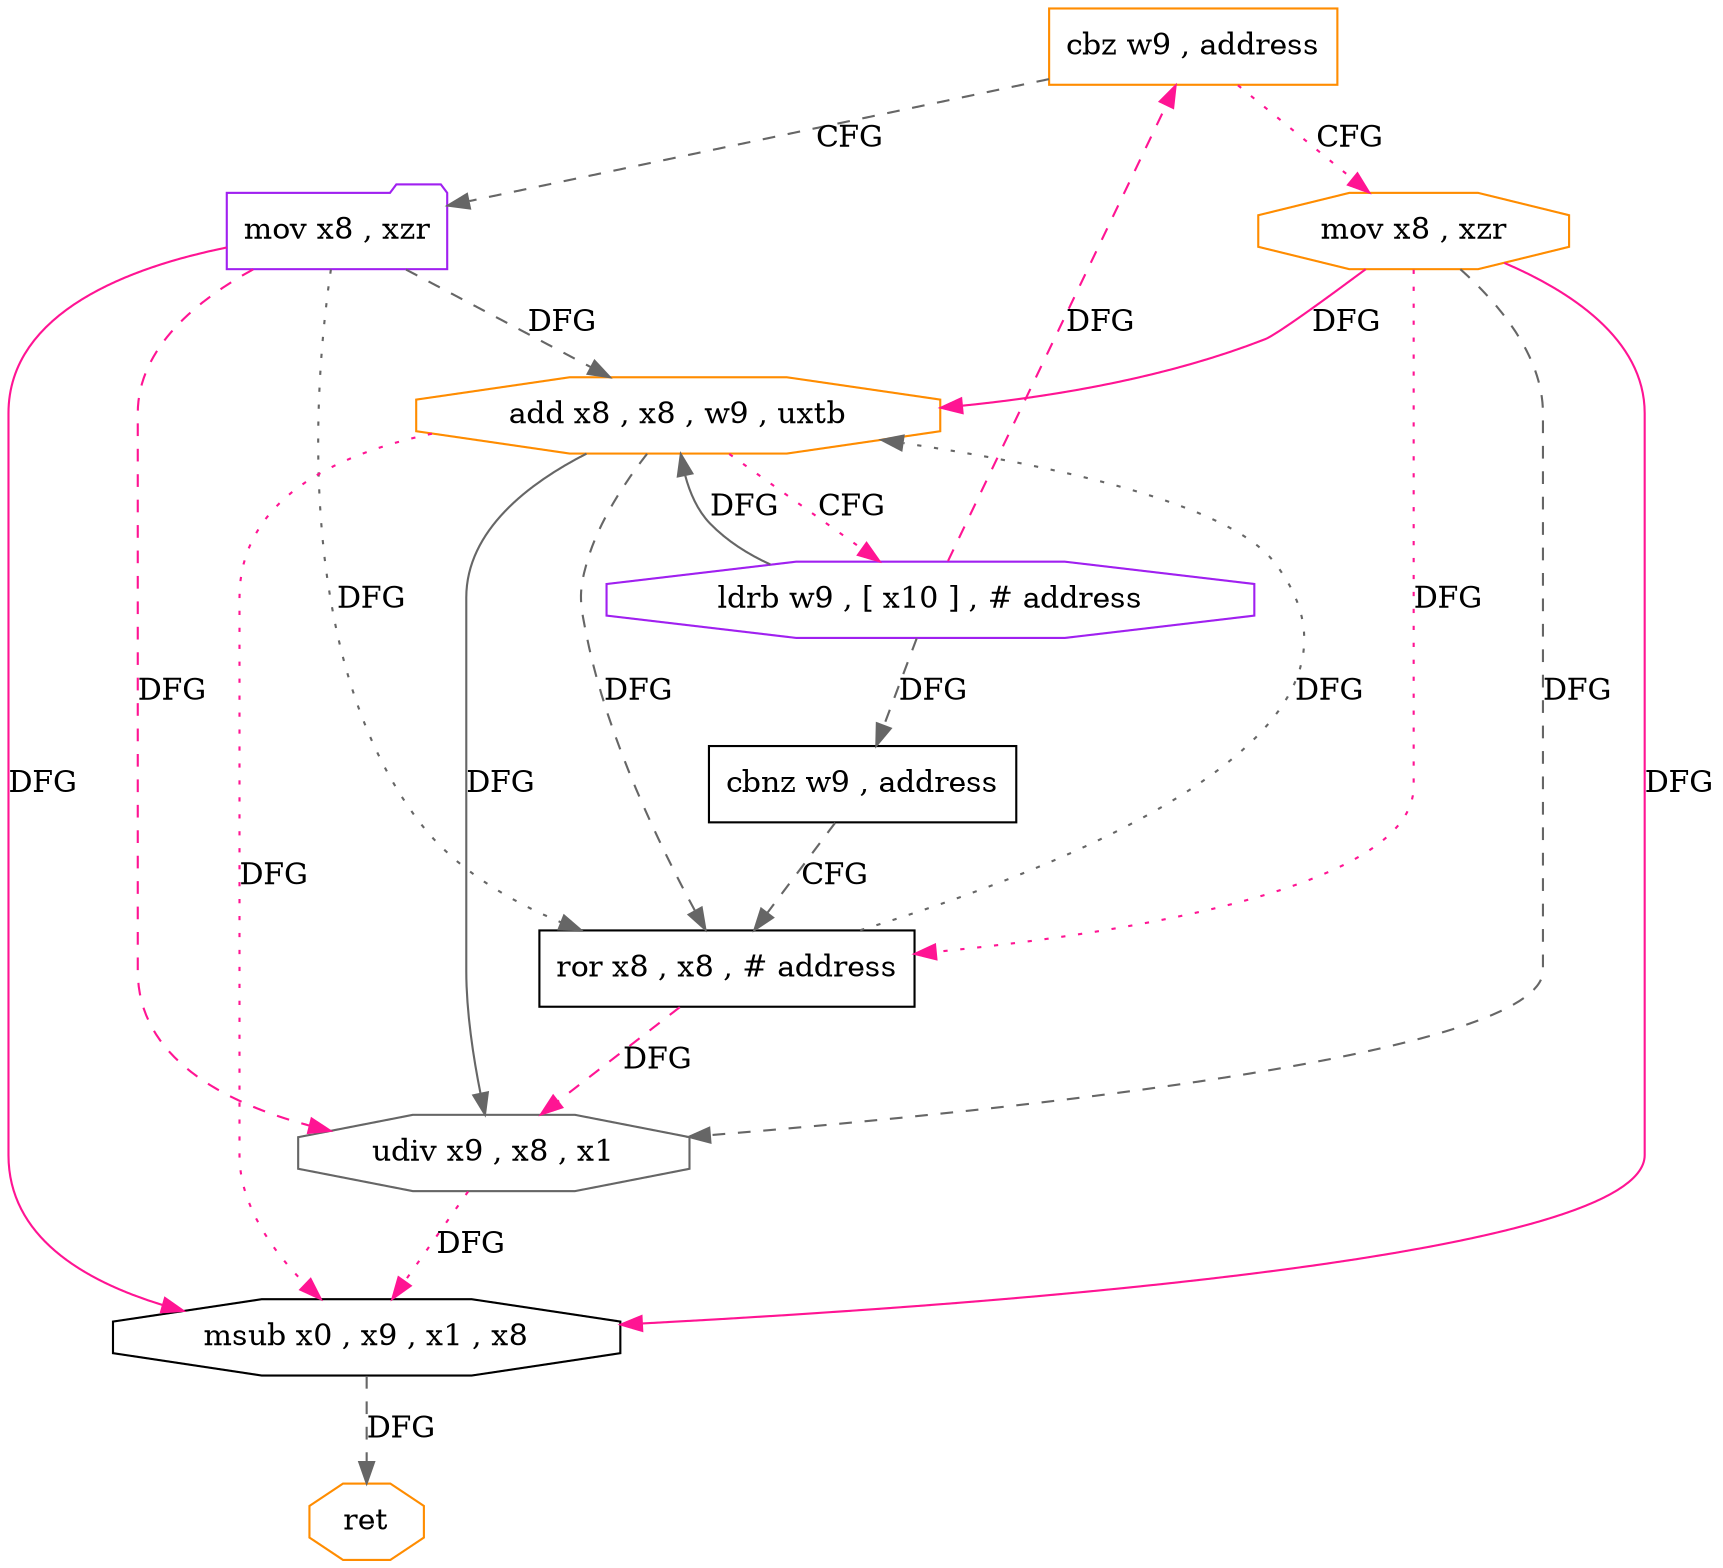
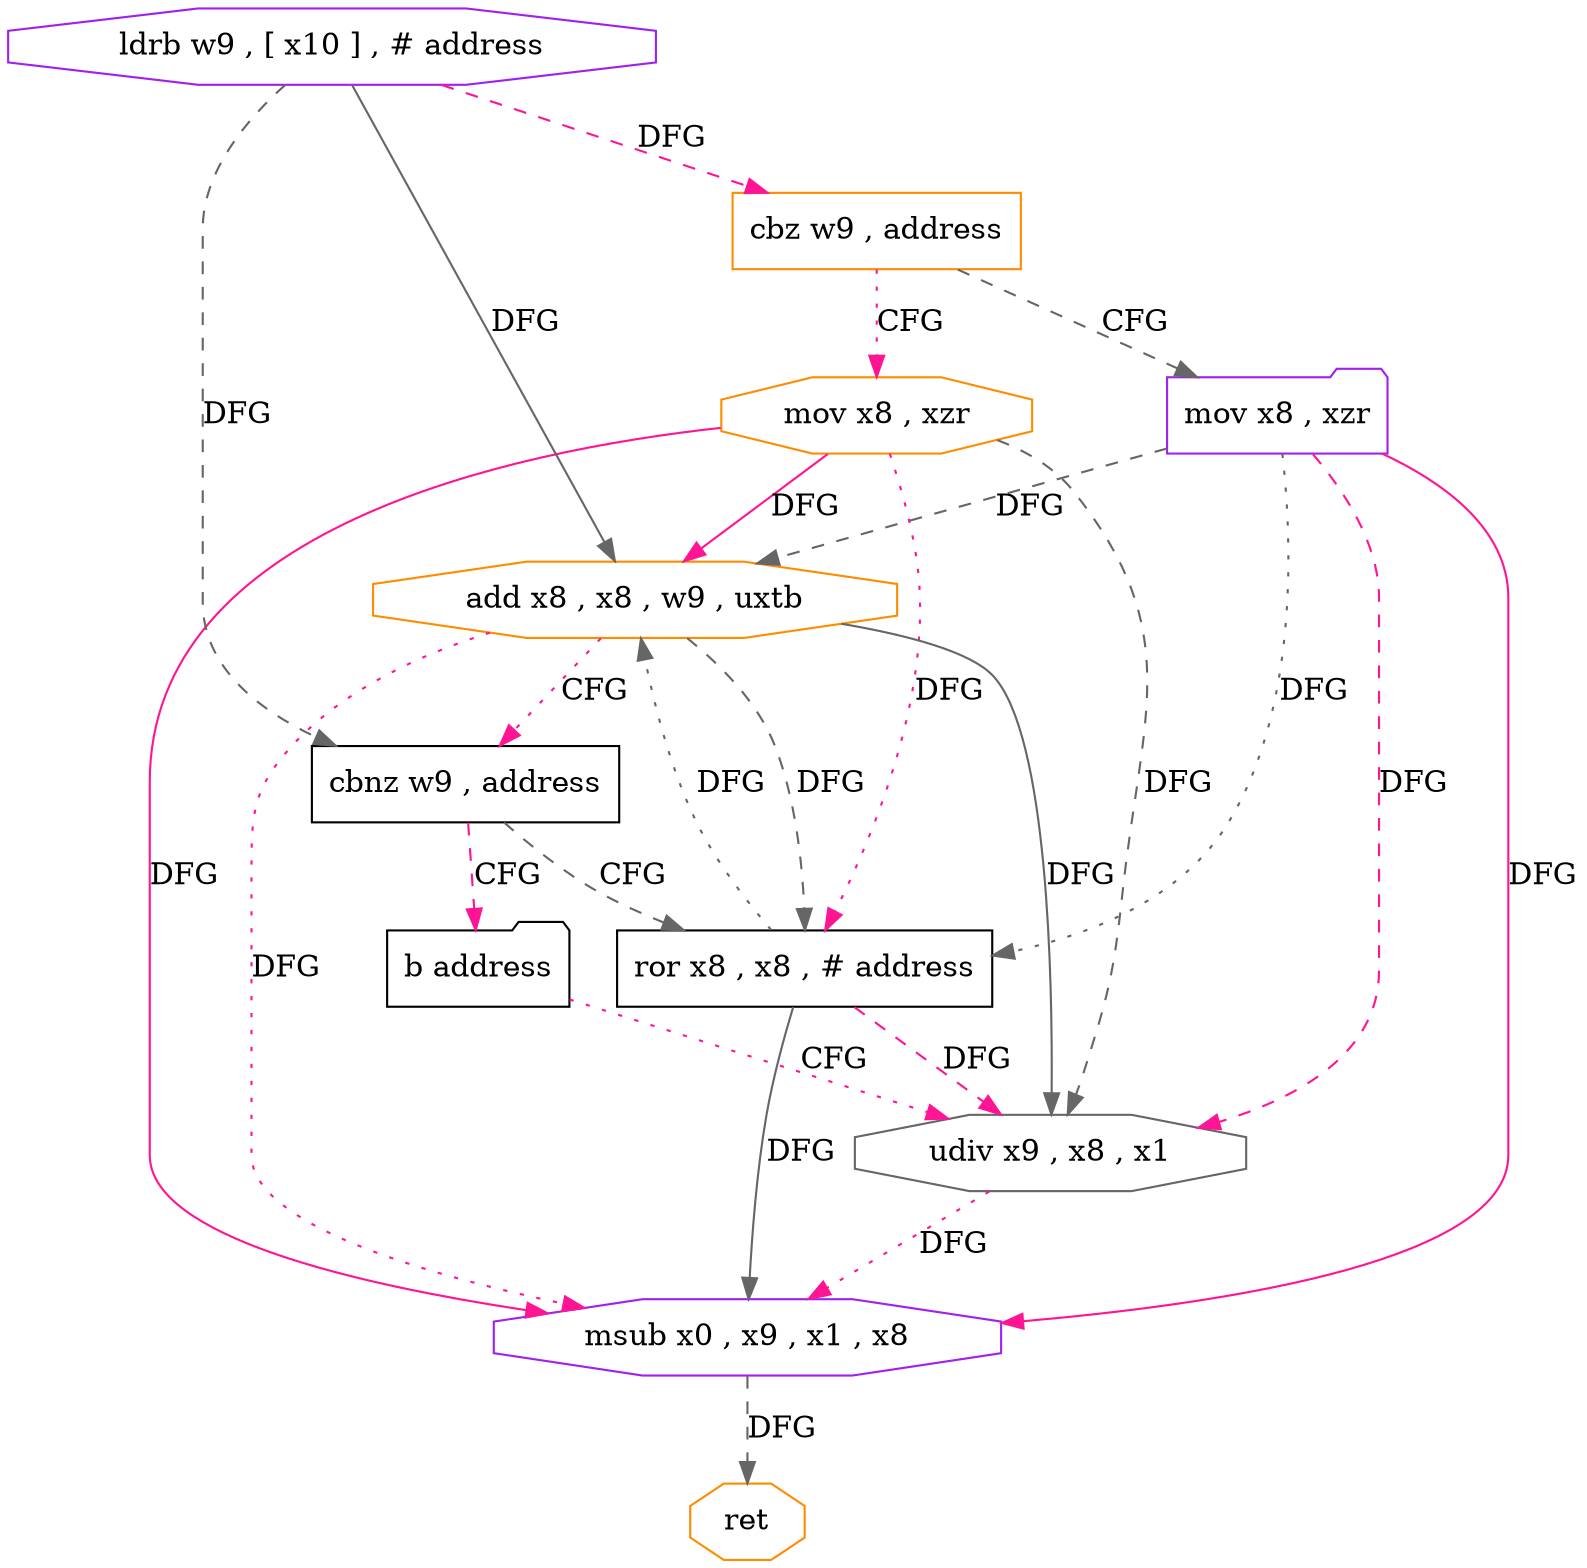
(795, 501) -> (558, 684)
none -> (478, 969)
none -> (762, 1141)
(367, 1337) -> (747, 1337)
